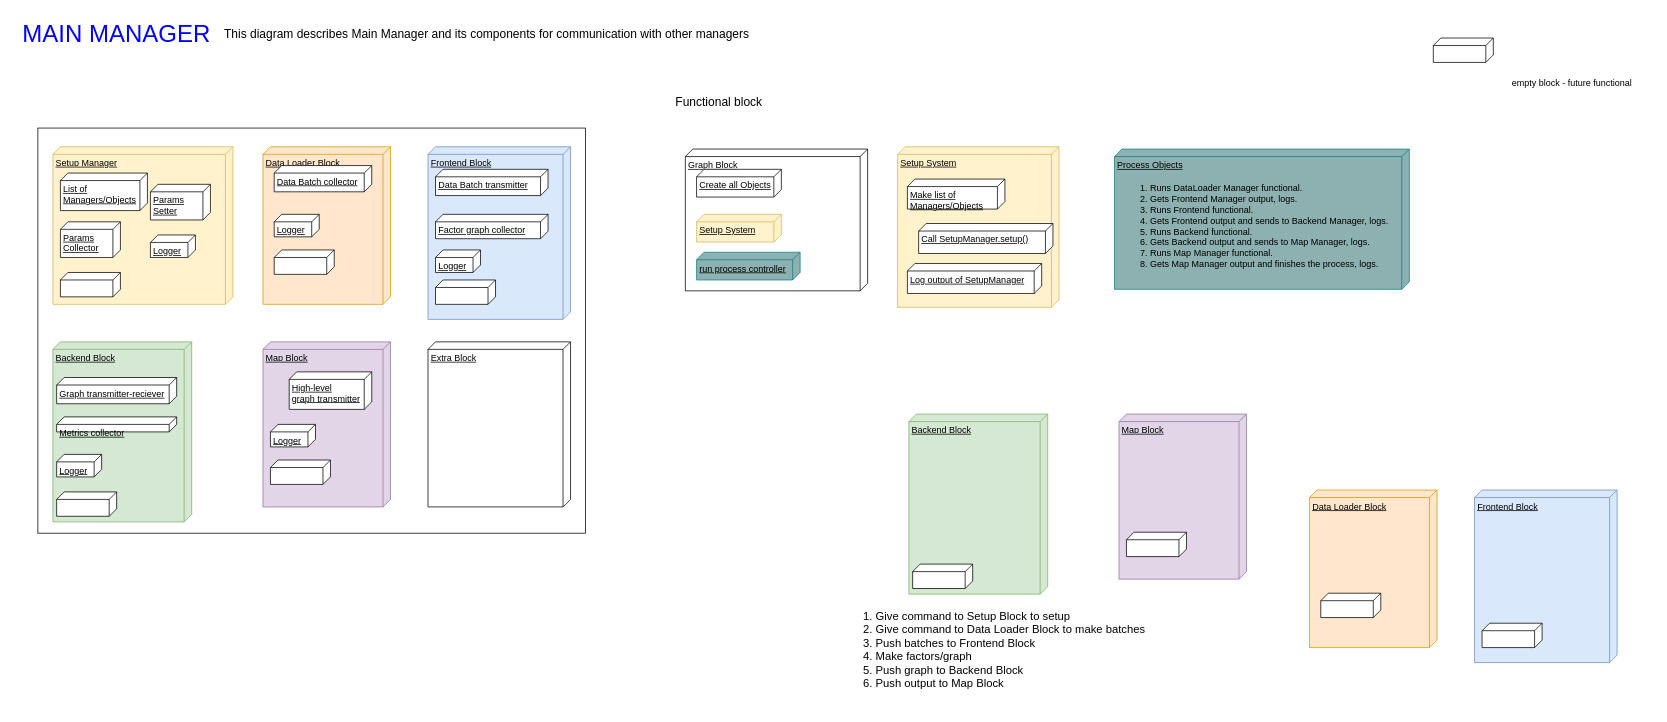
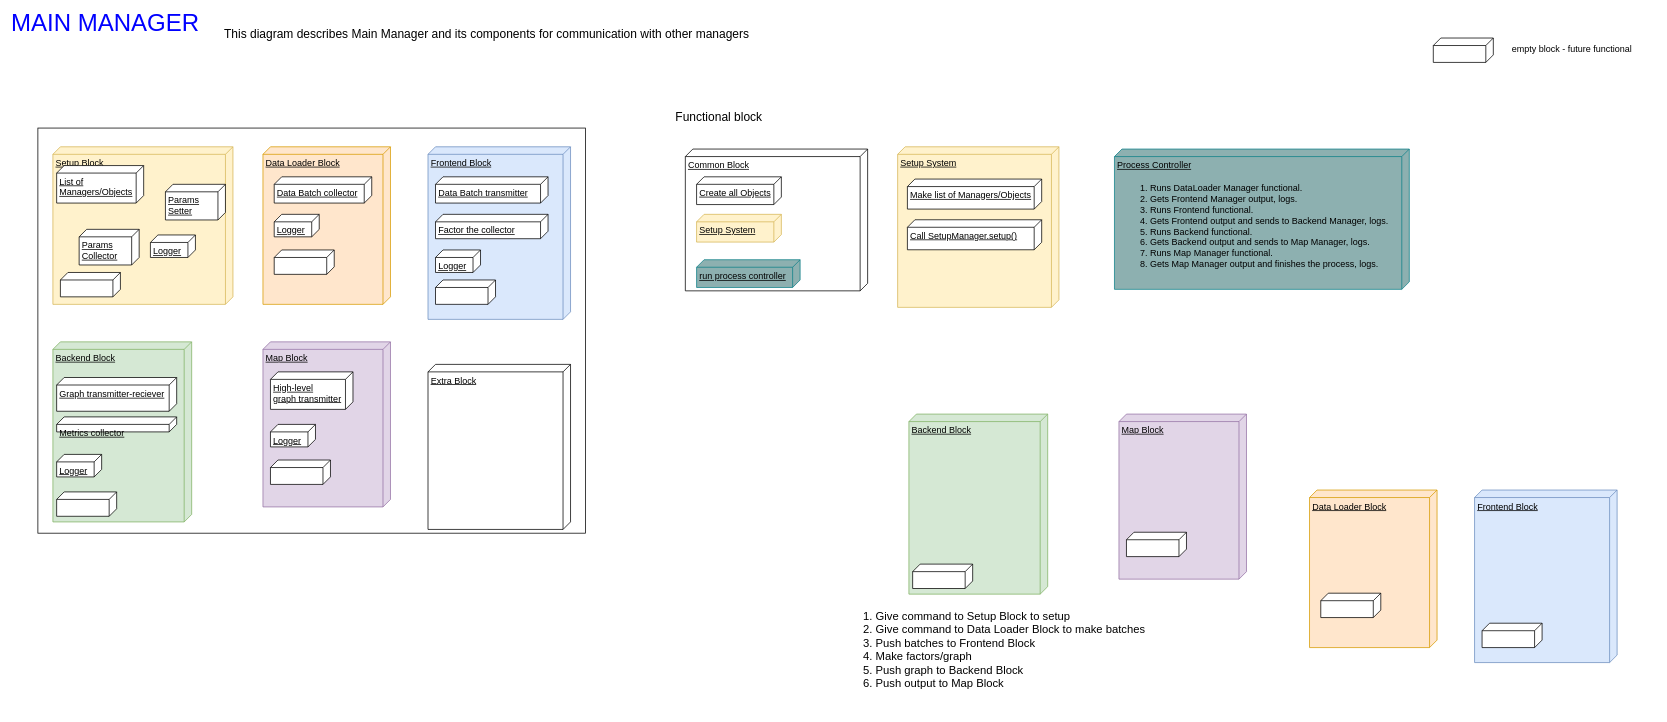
(117, 34) -> (105, 23)
(1572, 83) -> (1572, 49)
(719, 102) -> (719, 117)
(87, 163) -> (81, 163)
(714, 166) -> (716, 166)
(1154, 166) -> (1159, 166)
(323, 179) -> (323, 190)
(492, 182) -> (492, 190)
(739, 183) -> (739, 191)
(104, 192) -> (100, 184)
(956, 194) -> (974, 194)
(180, 202) -> (195, 202)
(489, 236) -> (484, 231)
(986, 238) -> (974, 235)
(90, 239) -> (109, 247)
(748, 266) -> (748, 273)
(974, 278) -> none
(117, 390) -> (117, 394)
(330, 390) -> (312, 390)
(499, 424) -> (499, 447)
